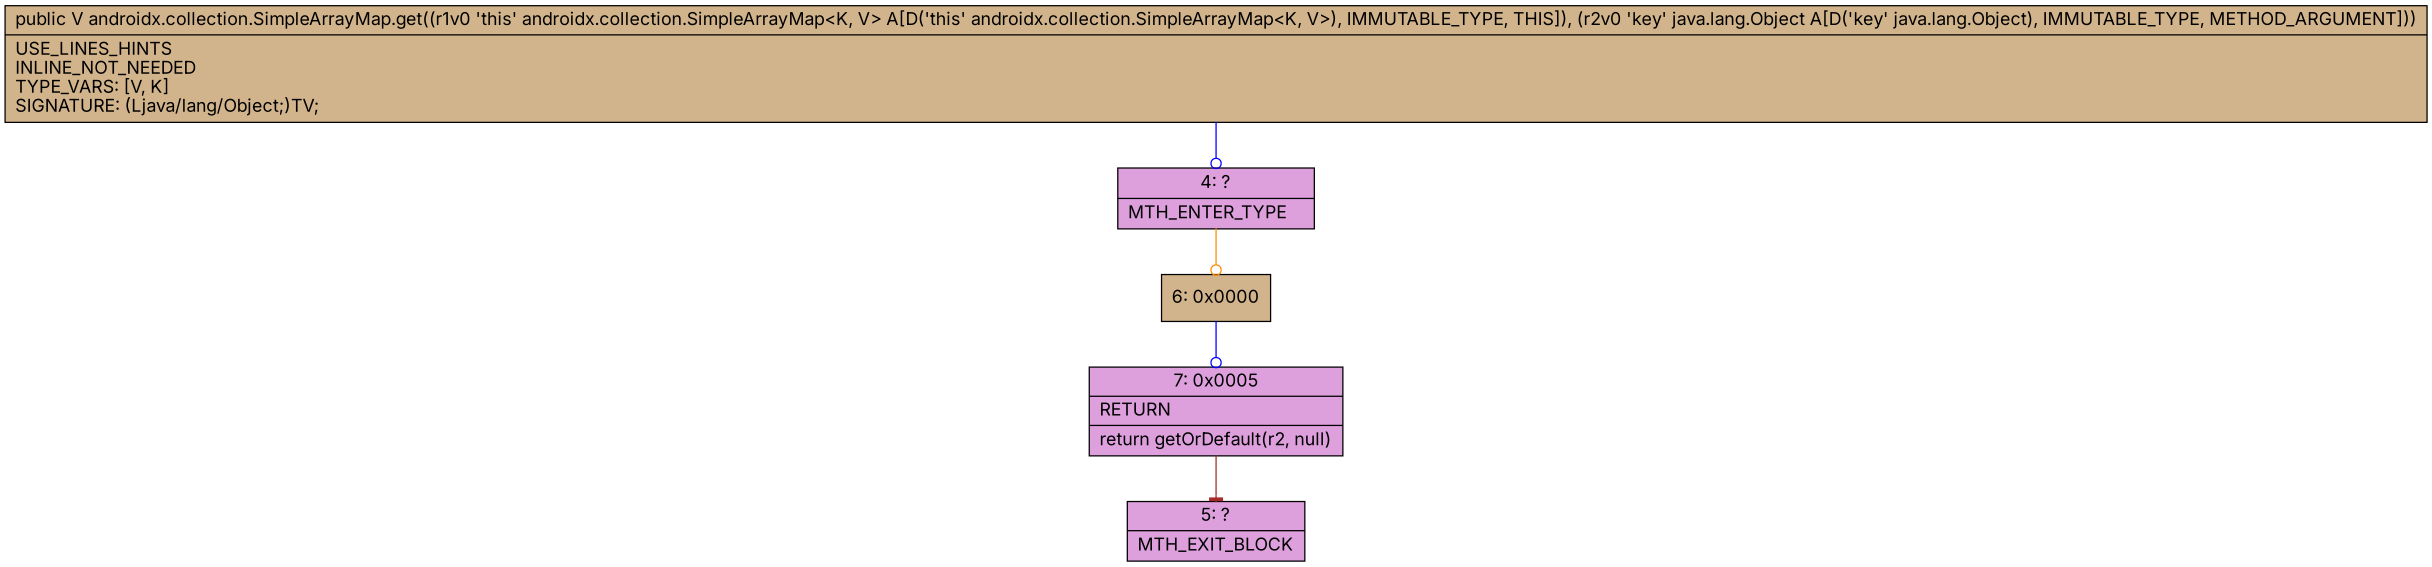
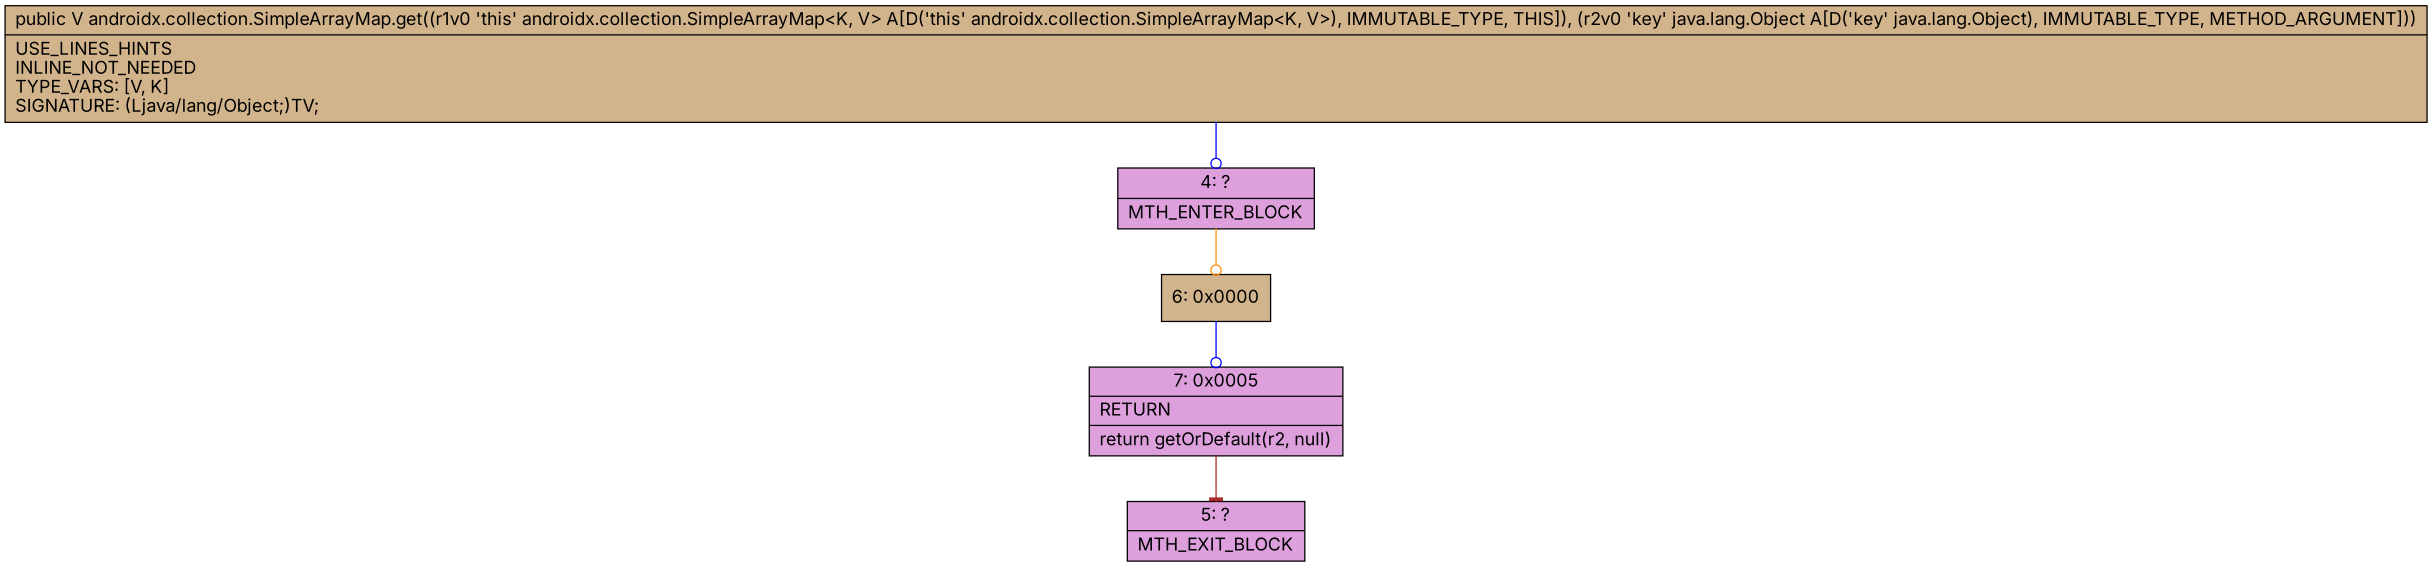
(1208, 213) -> (1216, 213)
